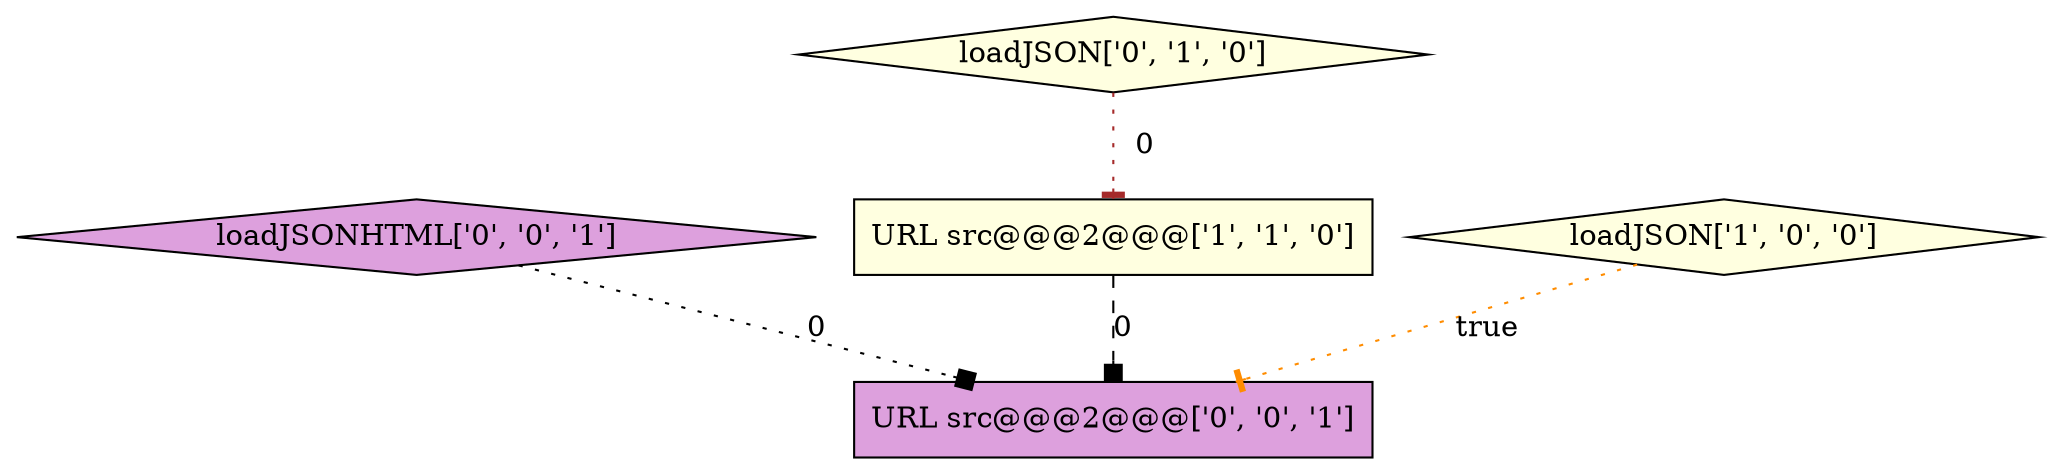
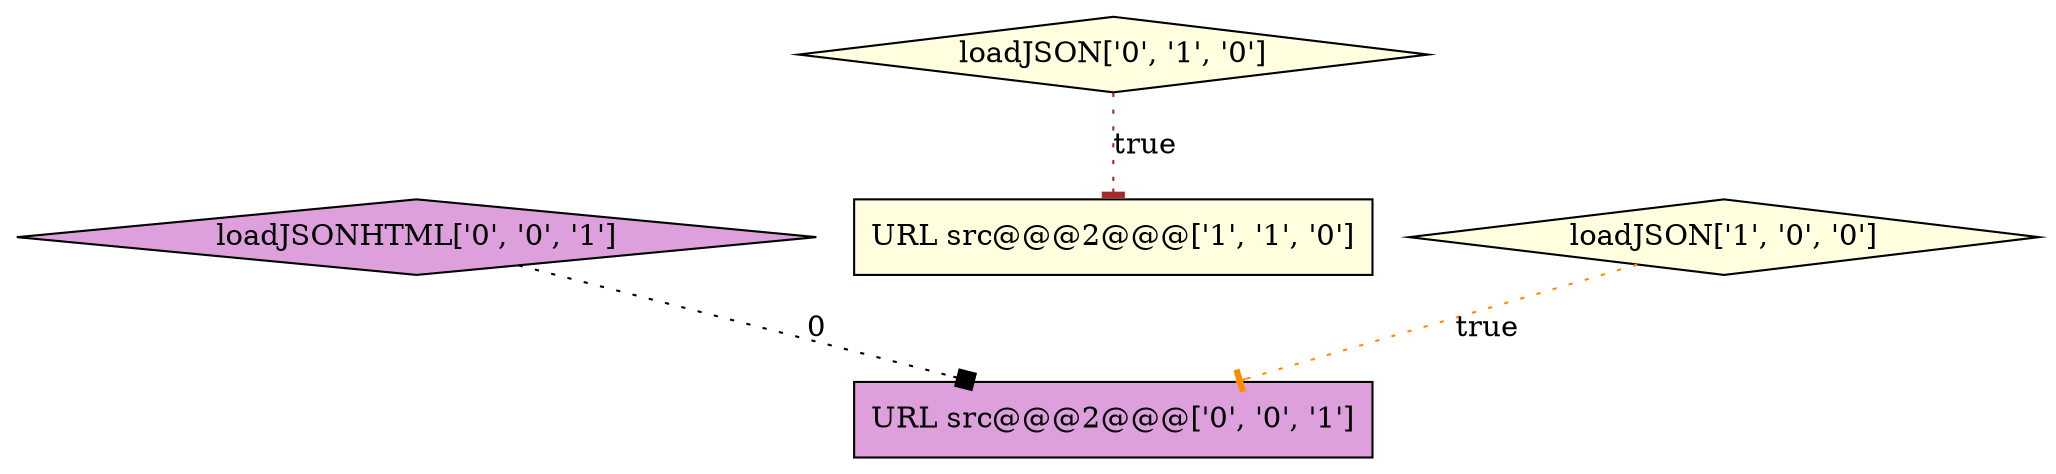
(1146, 146) -> (1146, 146)
(1113, 318) -> none
